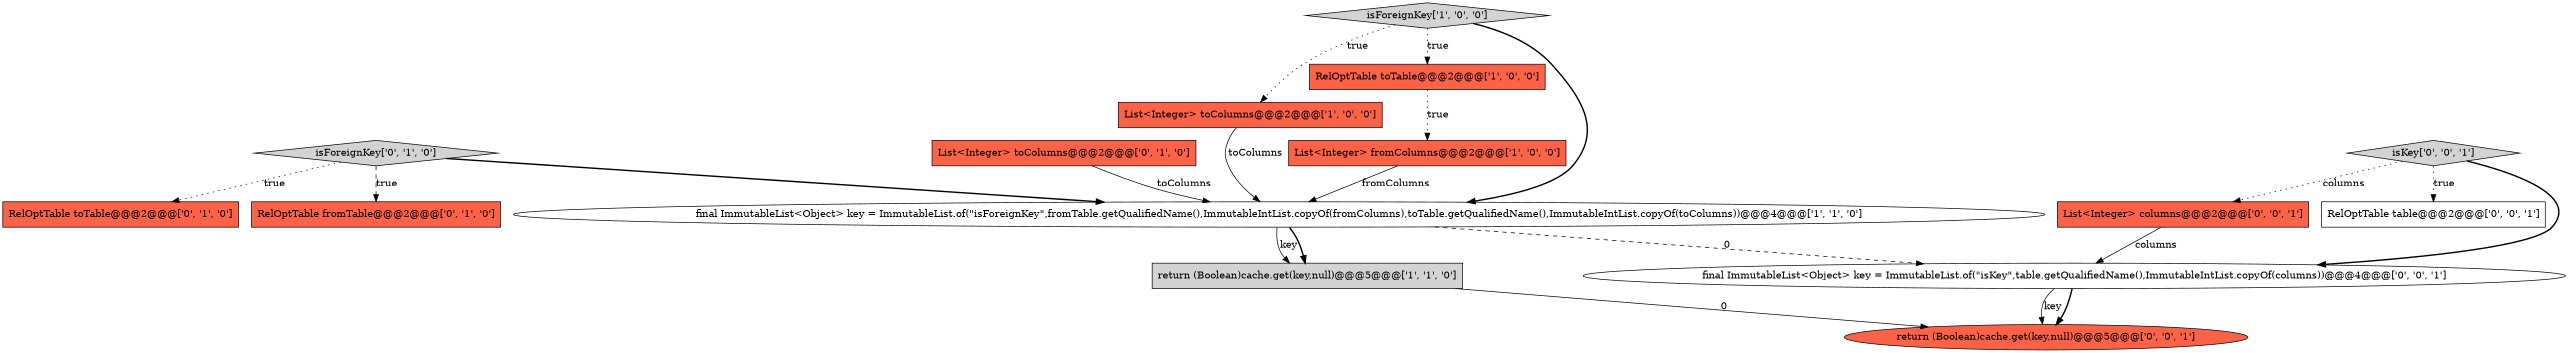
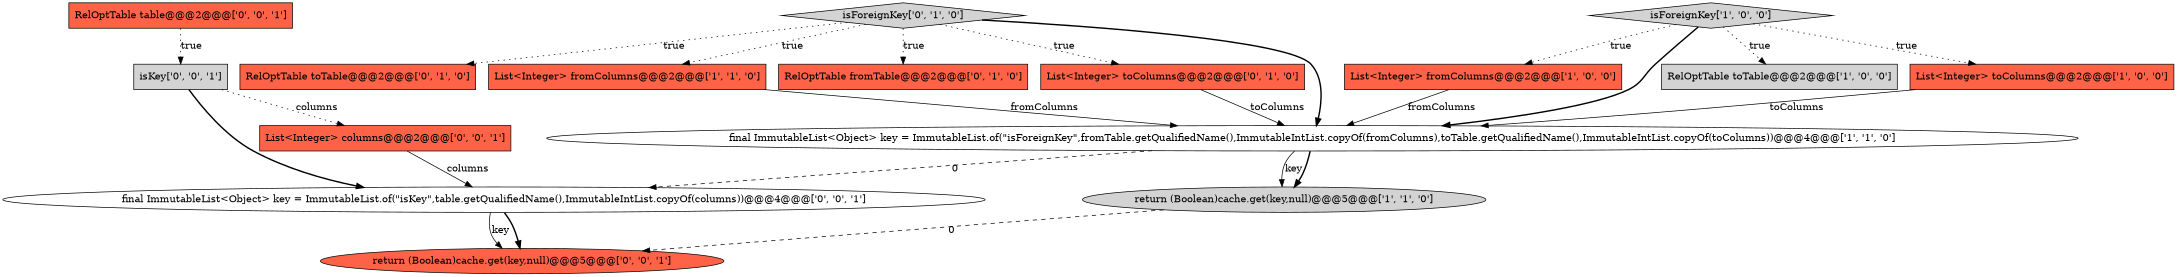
none -> (1026, 44)
none -> (627, 77)
(1427, 77) -> (1779, 77)
(1427, 111) -> (1604, 43)
(2433, 153) -> (181, 77)
(376, 180) -> (903, 43)
(2433, 180) -> (181, 43)
(2433, 214) -> (181, 16)
(1307, 276) -> (1284, 200)
(1688, 307) -> (907, 230)
